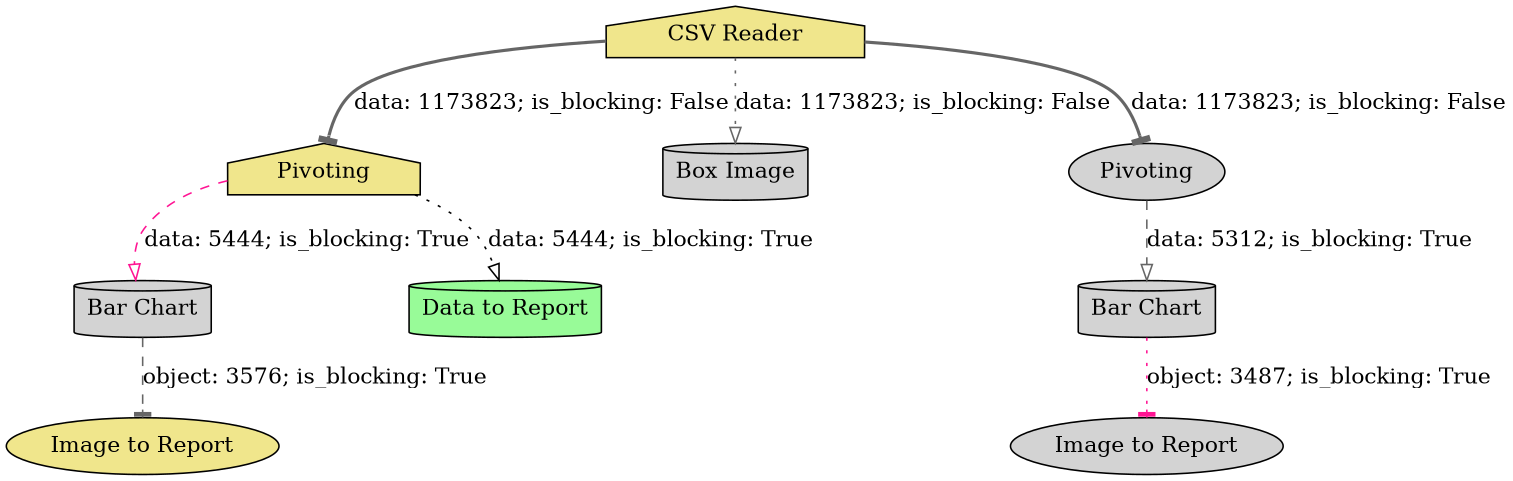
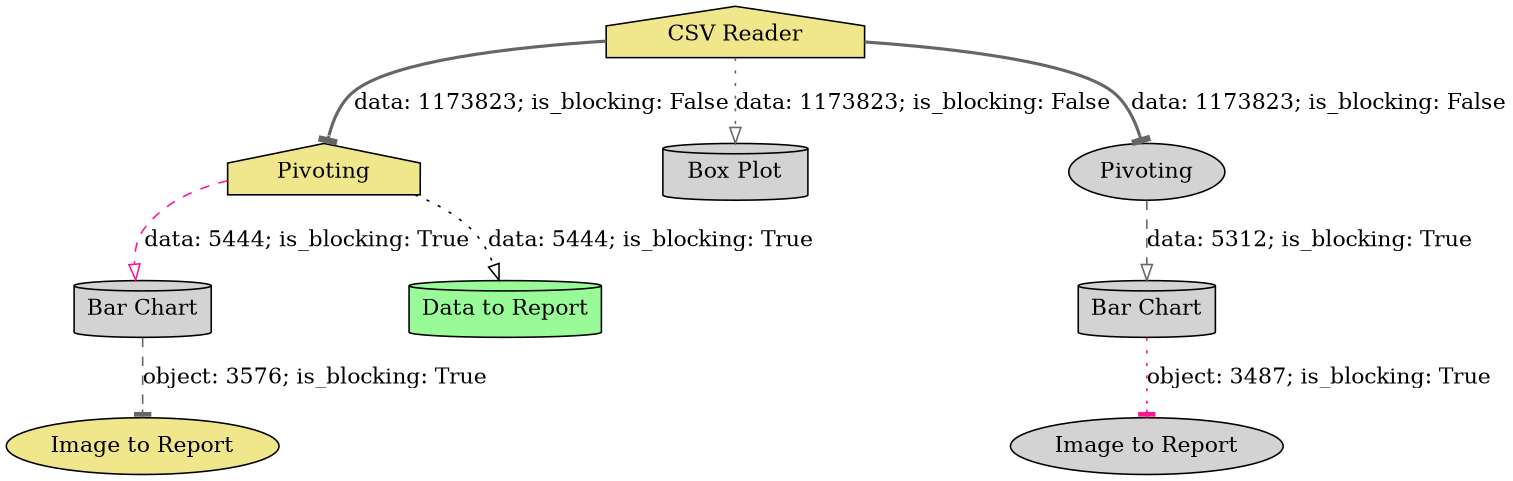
(735, 172) -> (735, 172)
